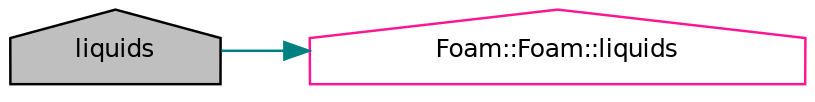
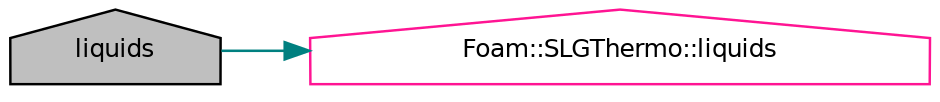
(558, 51) -> (620, 51)
